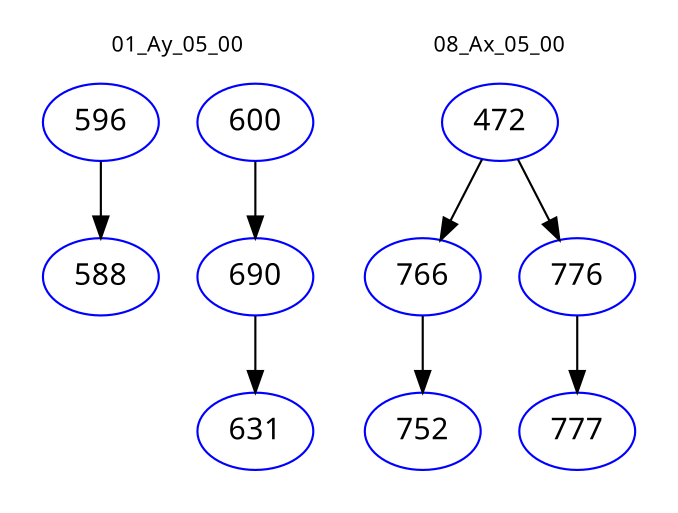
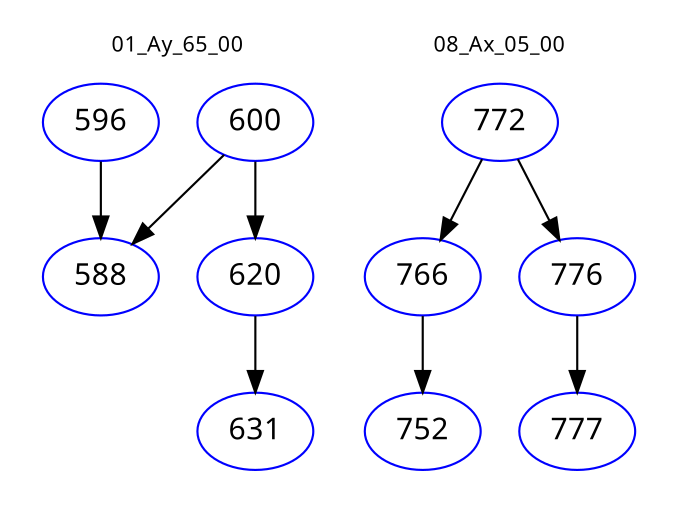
(178, 46) -> (178, 46)
(500, 122) -> (500, 122)
none -> (186, 192)
(255, 277) -> (255, 277)
